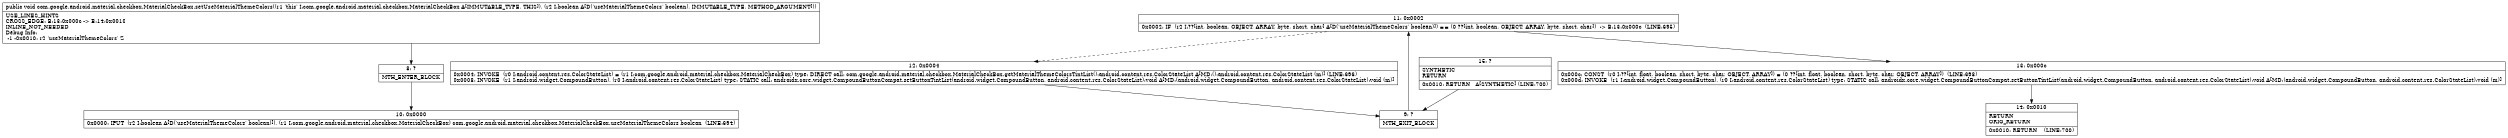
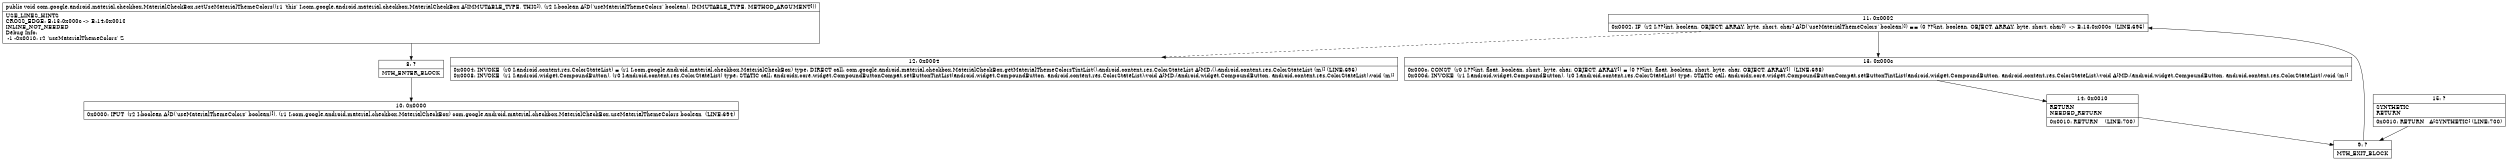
(1210, 100) -> (2234, 131)
(2010, 122) -> (2076, 113)
